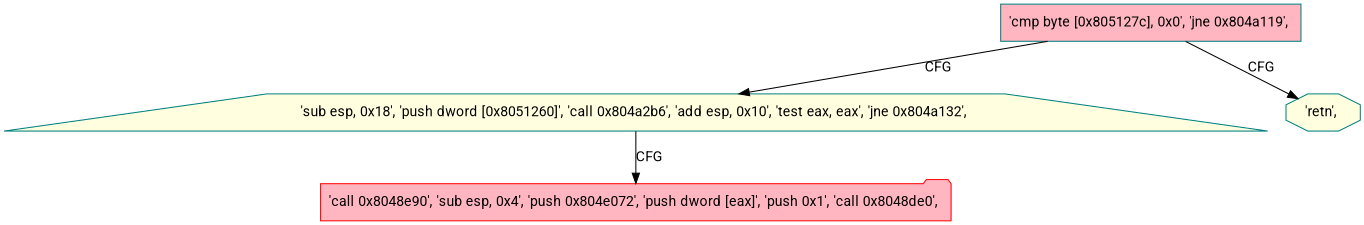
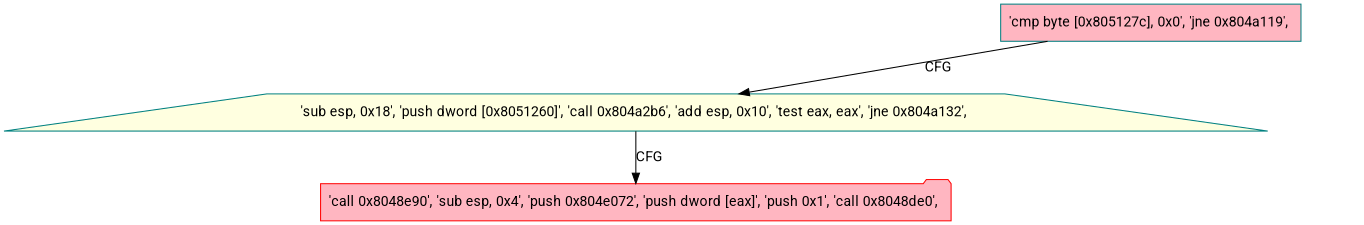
(1323, 112) -> none
